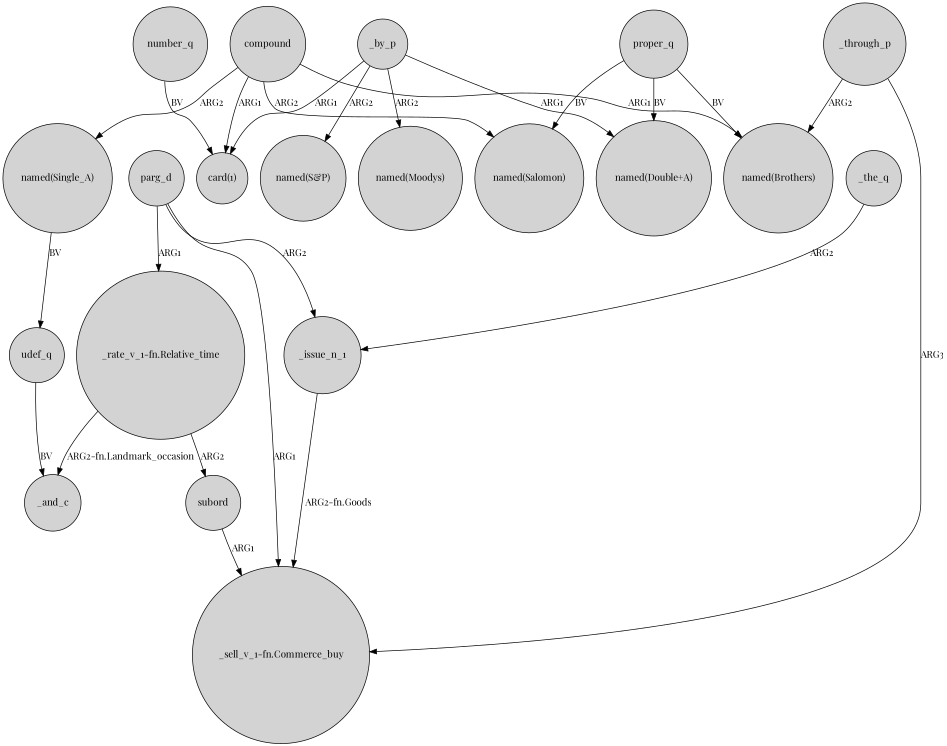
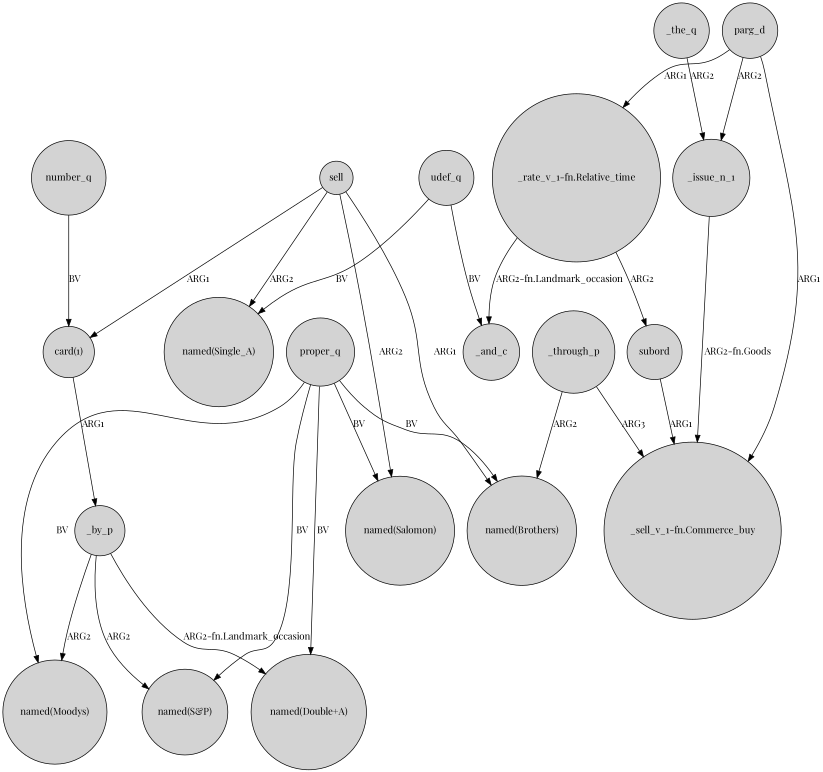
(268, 44) -> (336, 178)
(552, 103) -> (247, 637)
(299, 109) -> (84, 438)
(46, 277) -> (349, 268)
none -> (75, 426)
none -> (292, 546)
